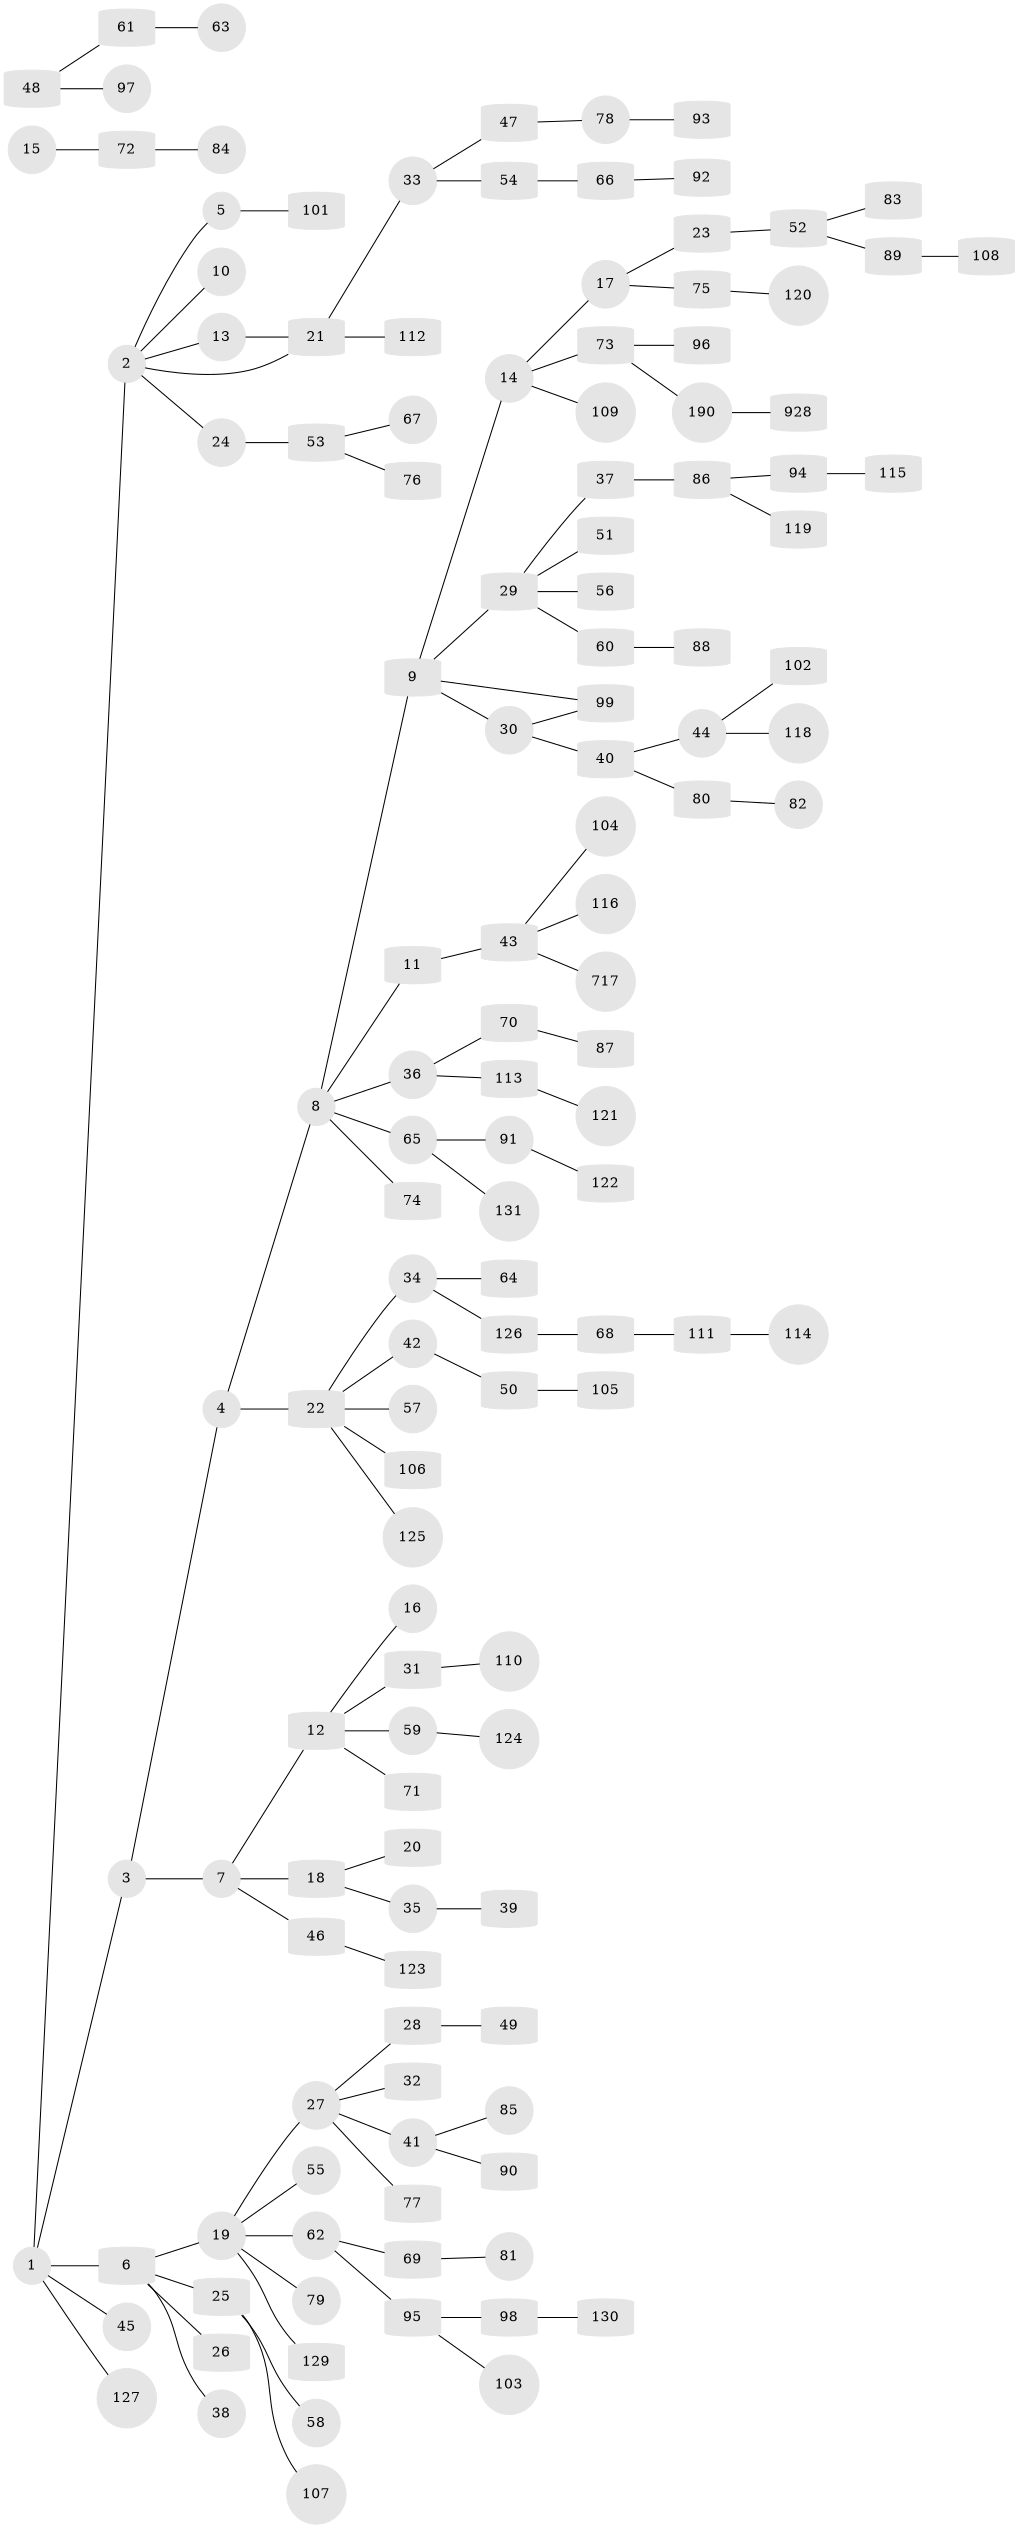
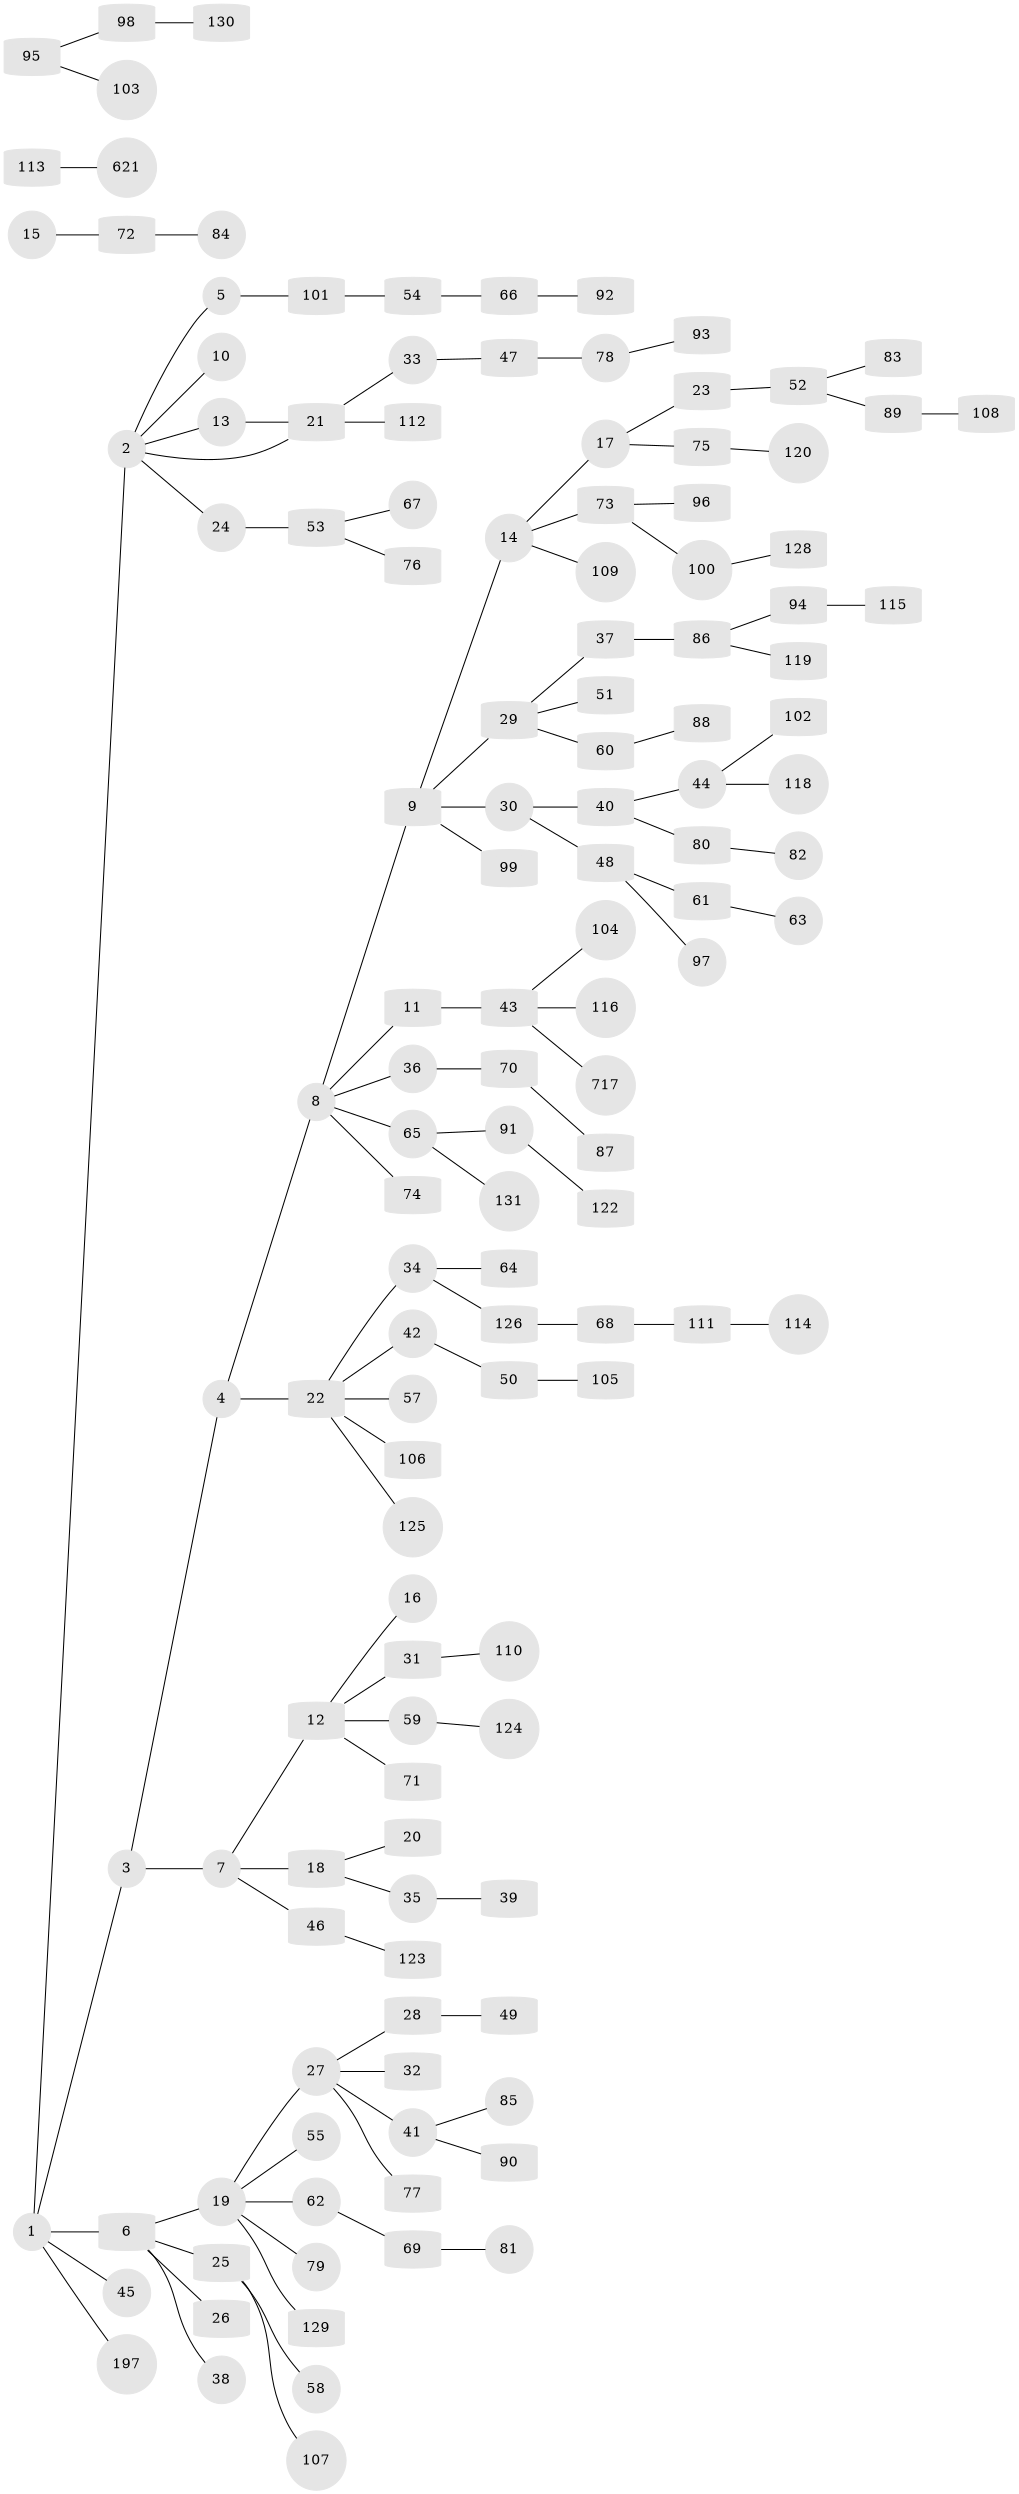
(459, 181) -> (365, 296)
(702, 413) -> (702, 570)
(799, 413) -> (799, 549)
(606, 592) -> none
(555, 718) -> (554, 833)
(459, 1077) -> none
(606, 1116) -> (127, 168)
(363, 2275) -> none
(127, 2398) -> (127, 2364)
